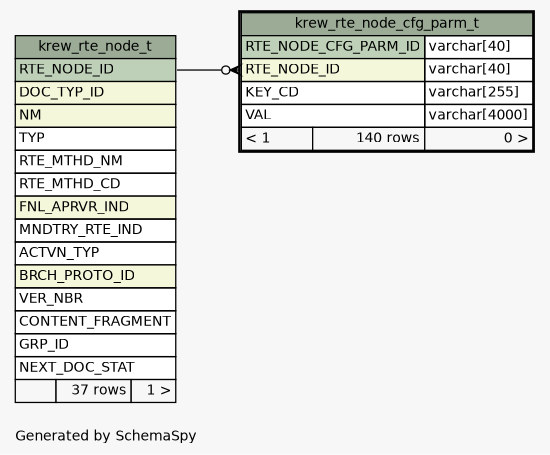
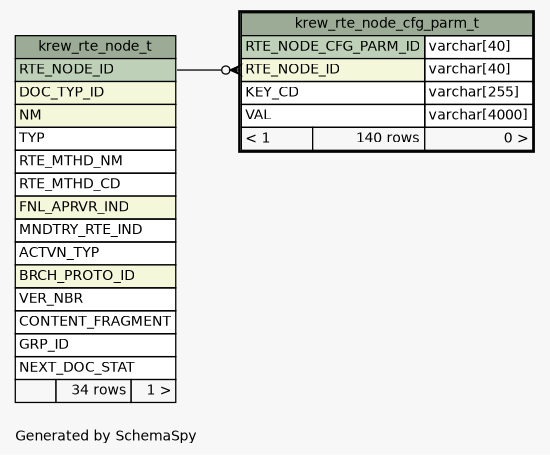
(99, 390) -> (99, 390)
